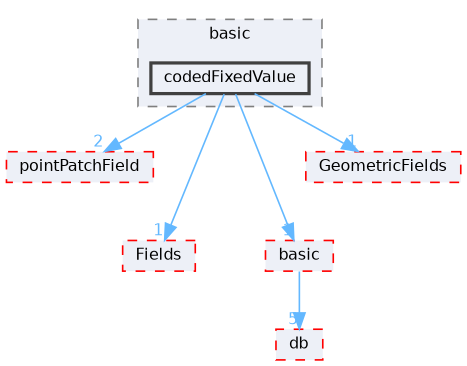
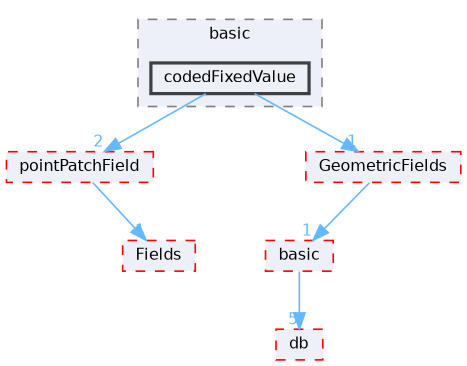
(198, 160) -> (114, 206)
(262, 160) -> (347, 206)
